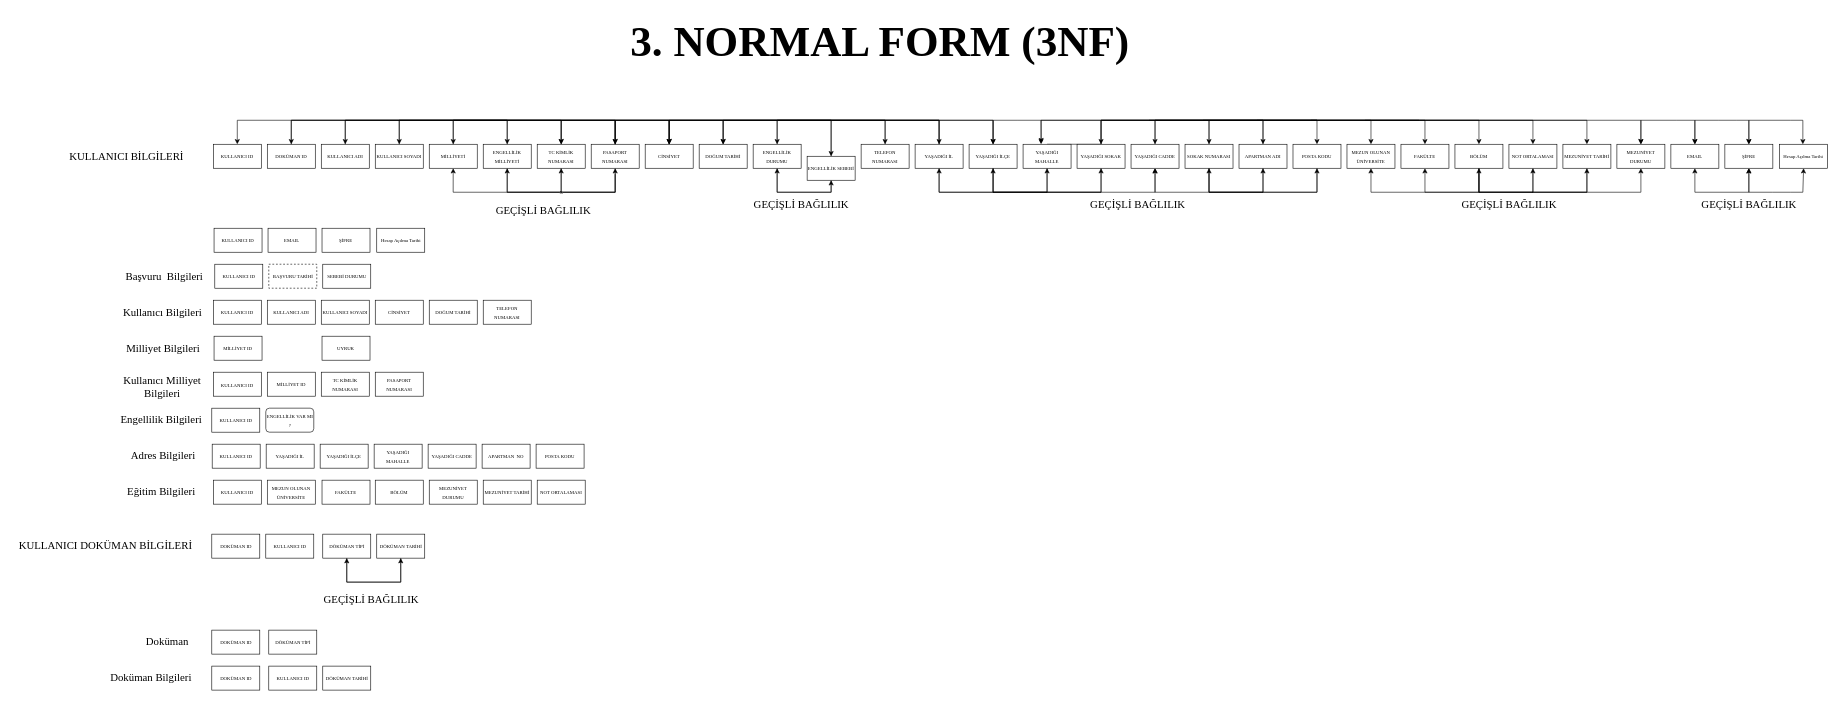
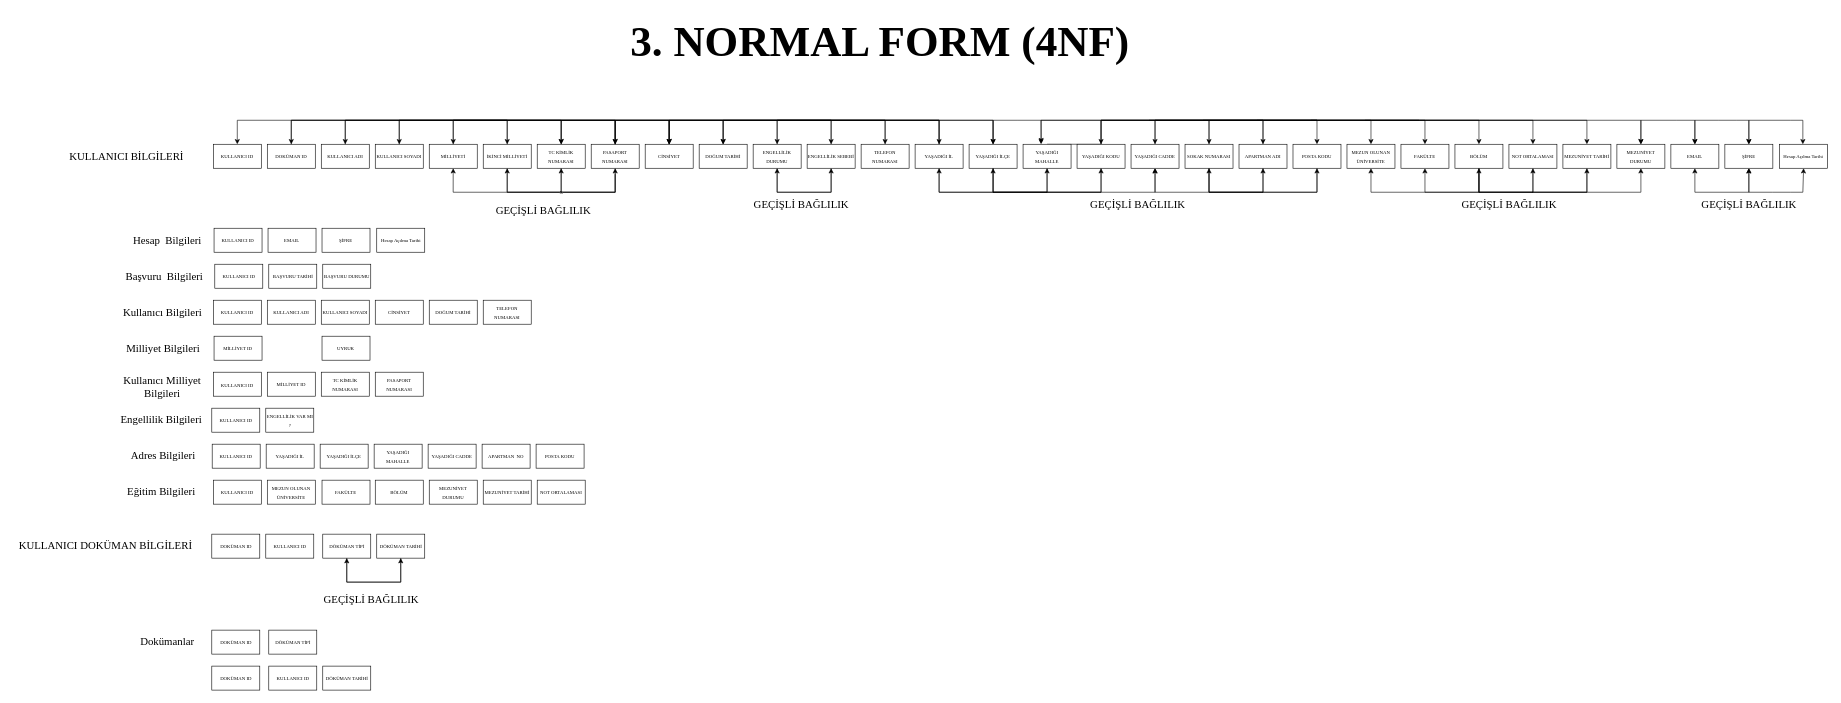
(886, 42) -> (886, 42)
(507, 156) -> (507, 156)
(1101, 156) -> (1101, 156)
(831, 168) -> (831, 156)
none -> (167, 240)
(293, 276) -> (293, 276)
(347, 276) -> (347, 276)
(290, 420) -> (290, 420)
(167, 642) -> (167, 642)
(152, 678) -> none
